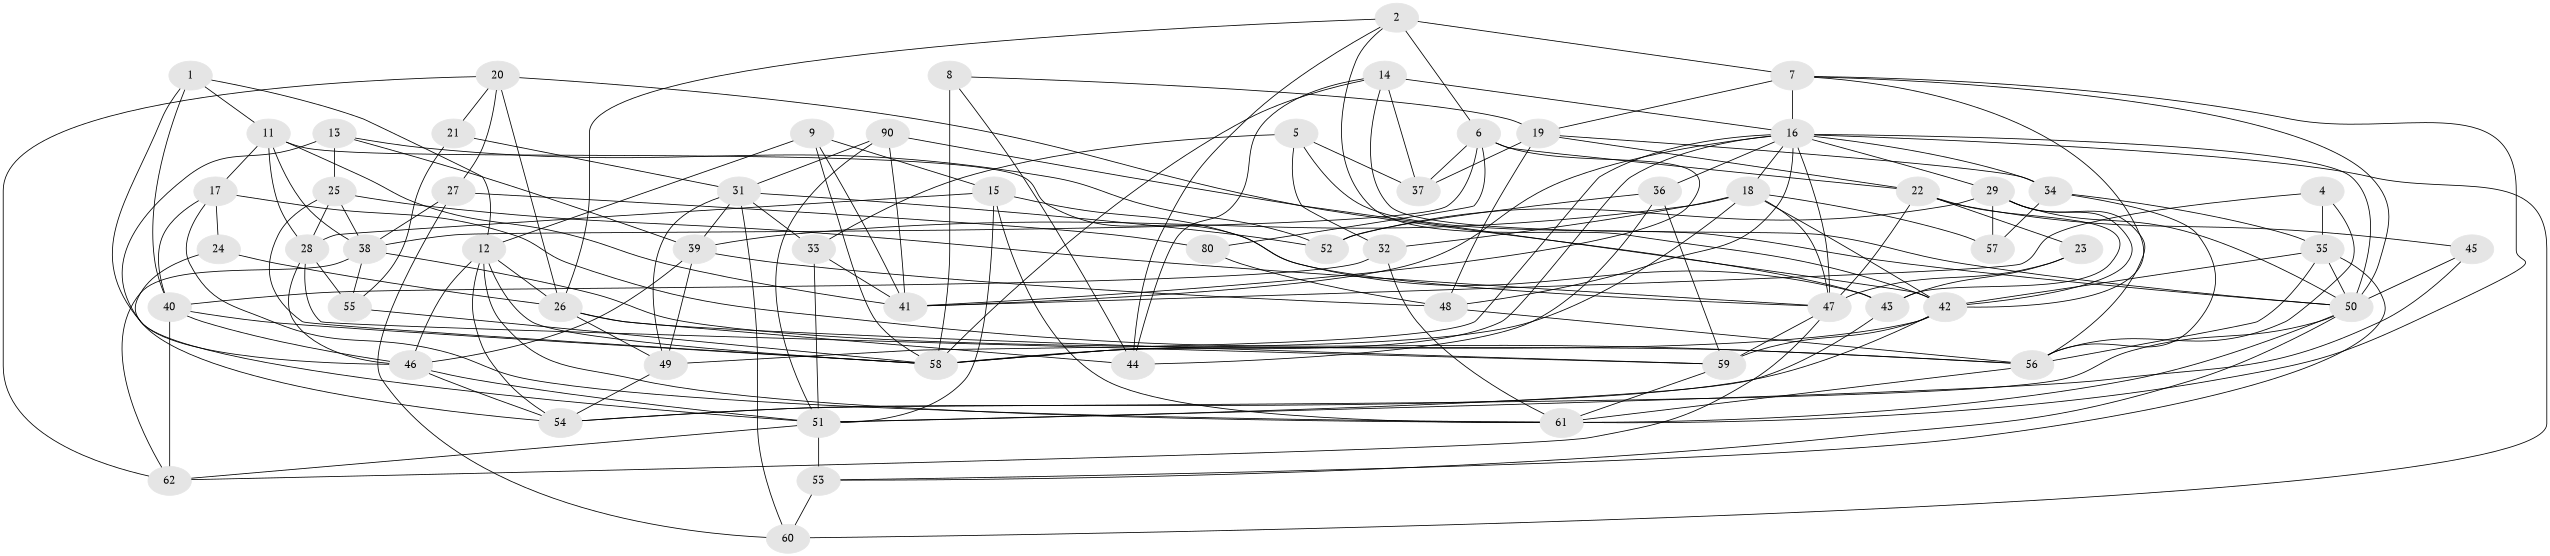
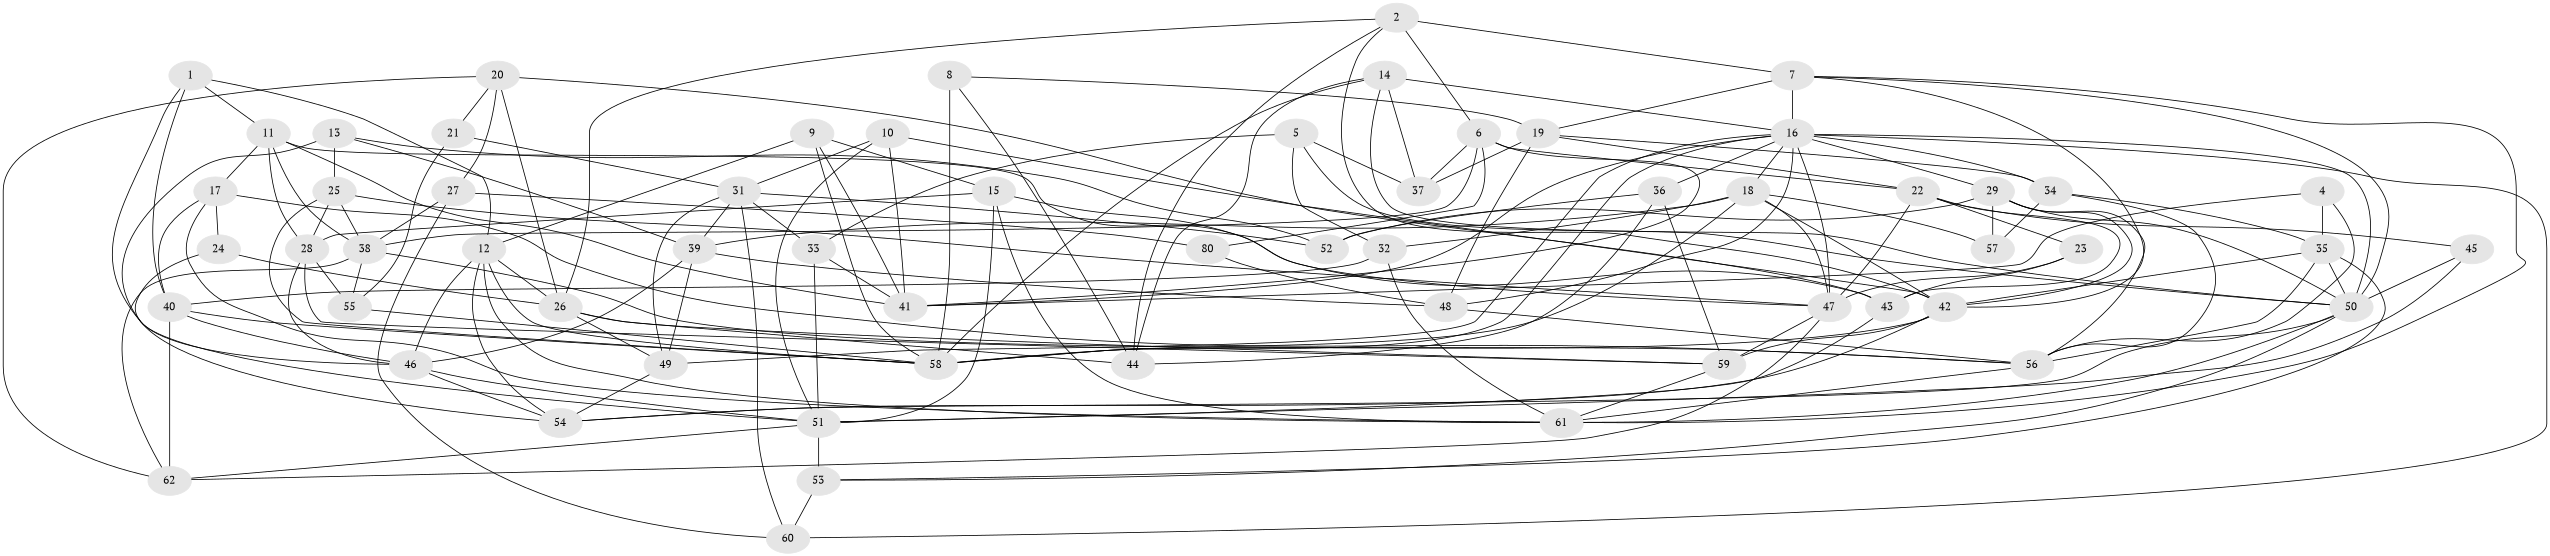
(888, 133) -> (888, 133)
